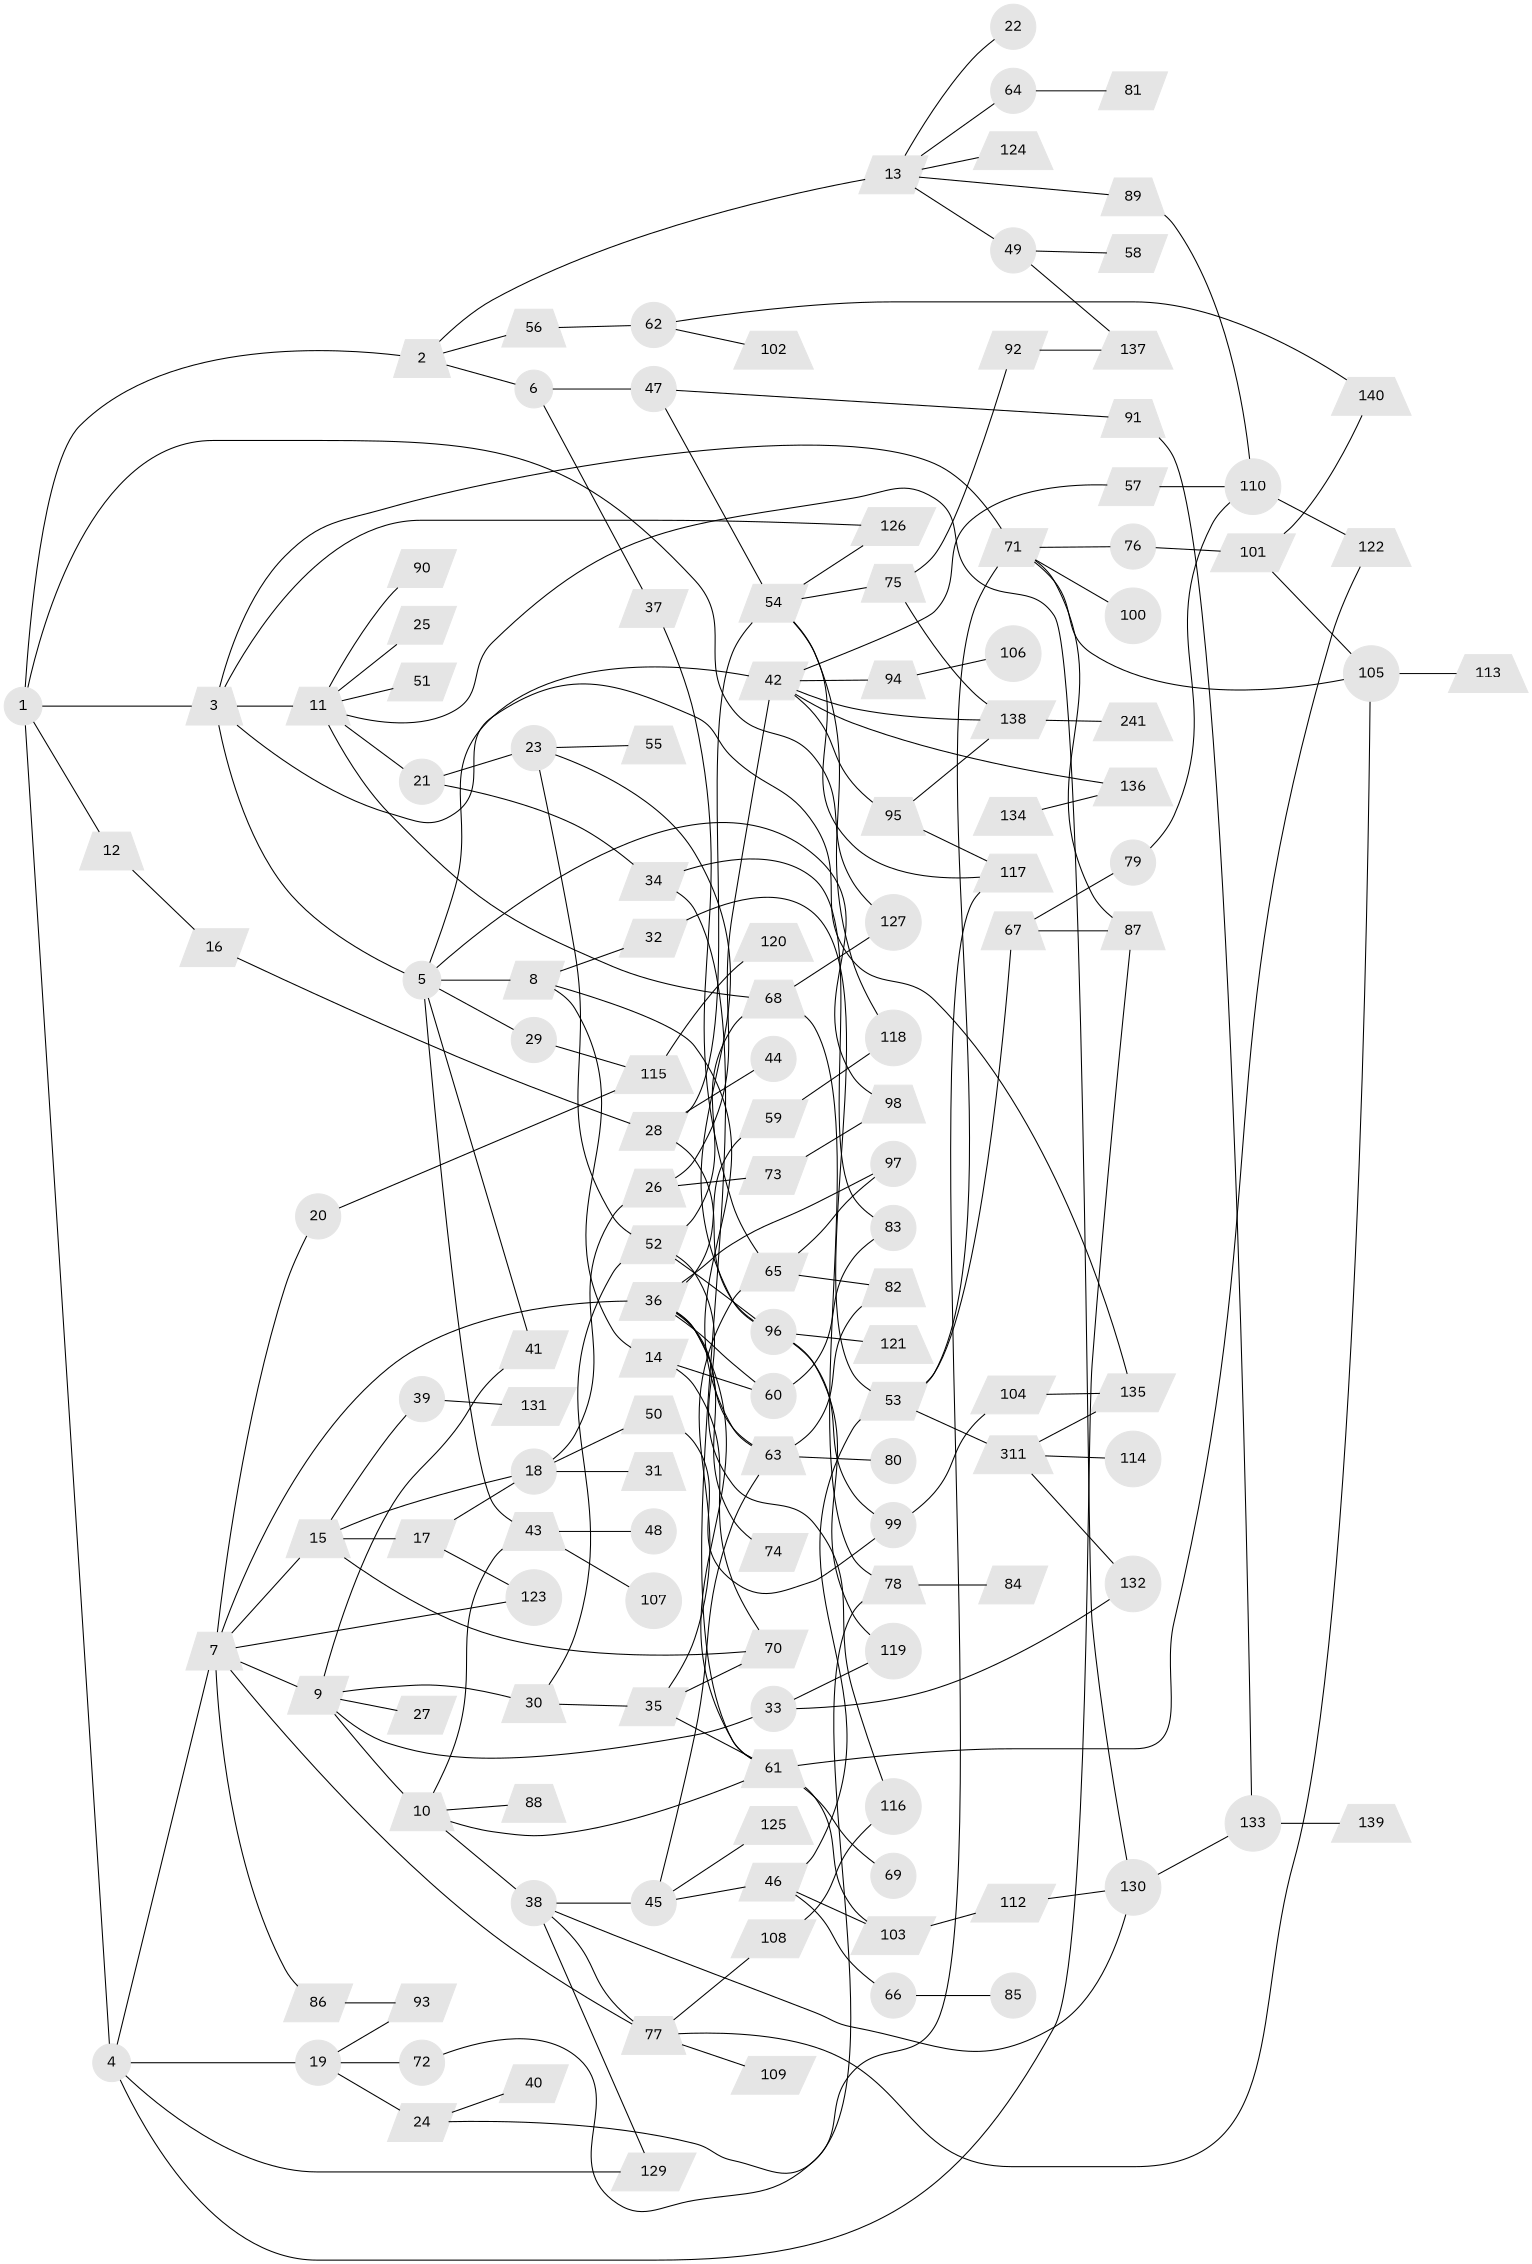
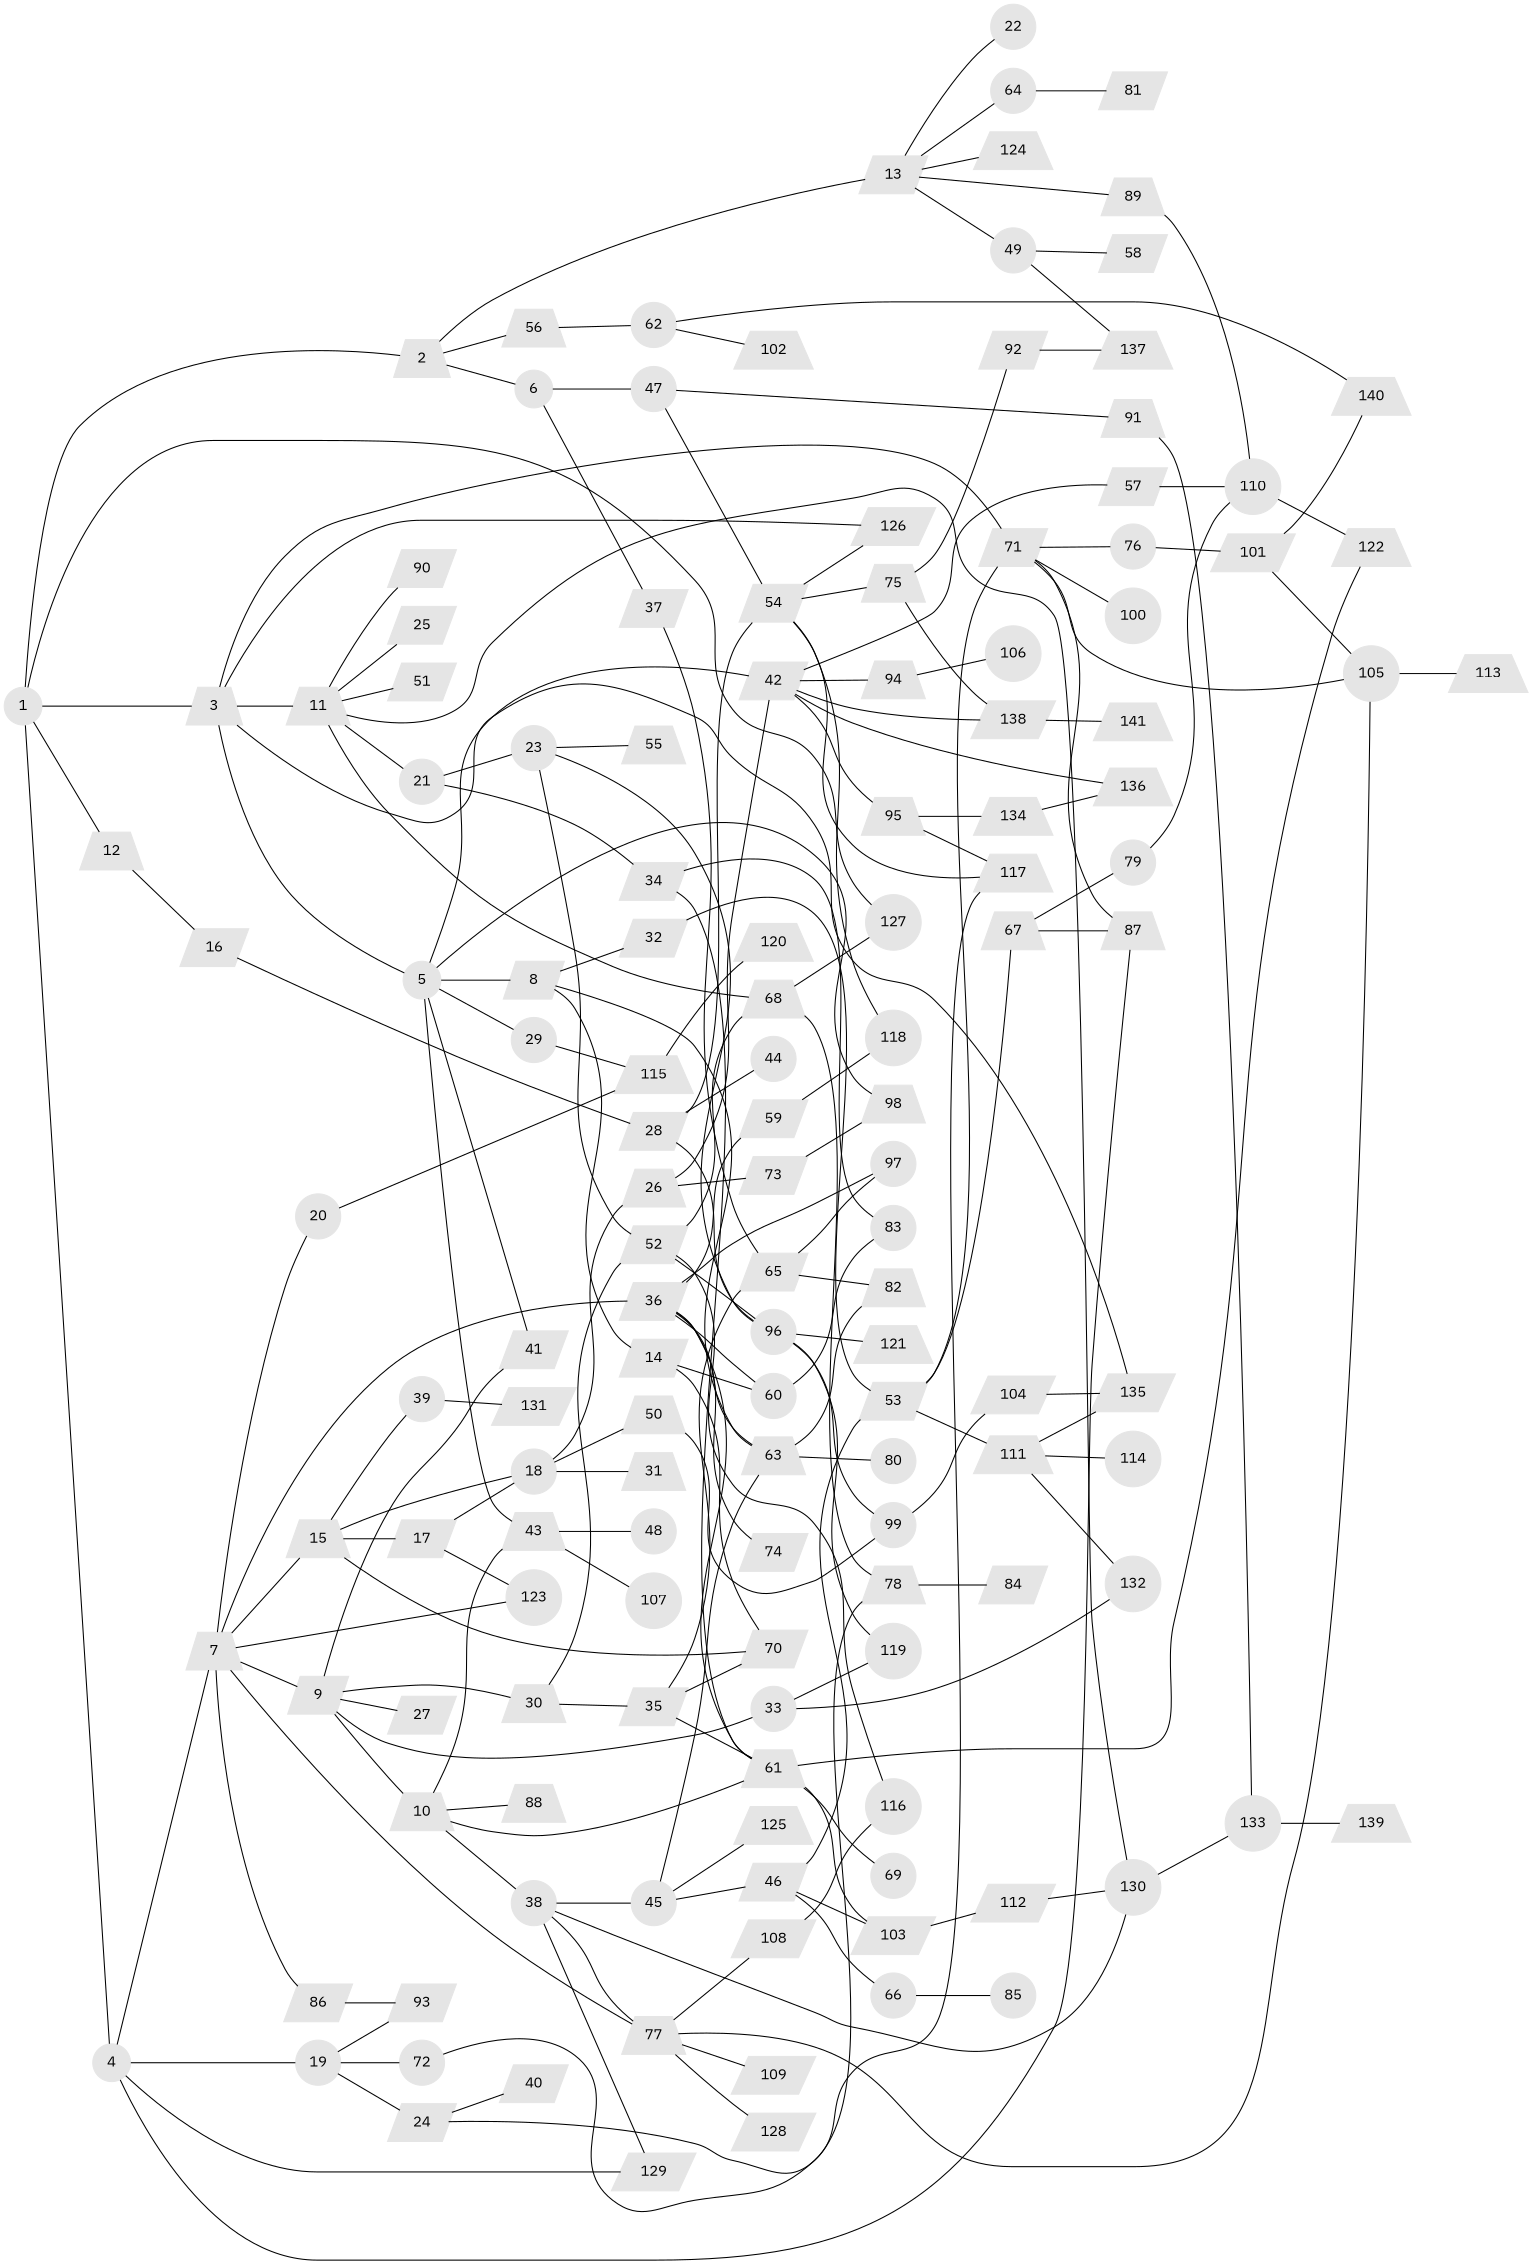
(1133, 722) -> (1133, 722)
(951, 770) -> (950, 816)
(1013, 1455) -> (1013, 1455)
none -> (774, 2132)
